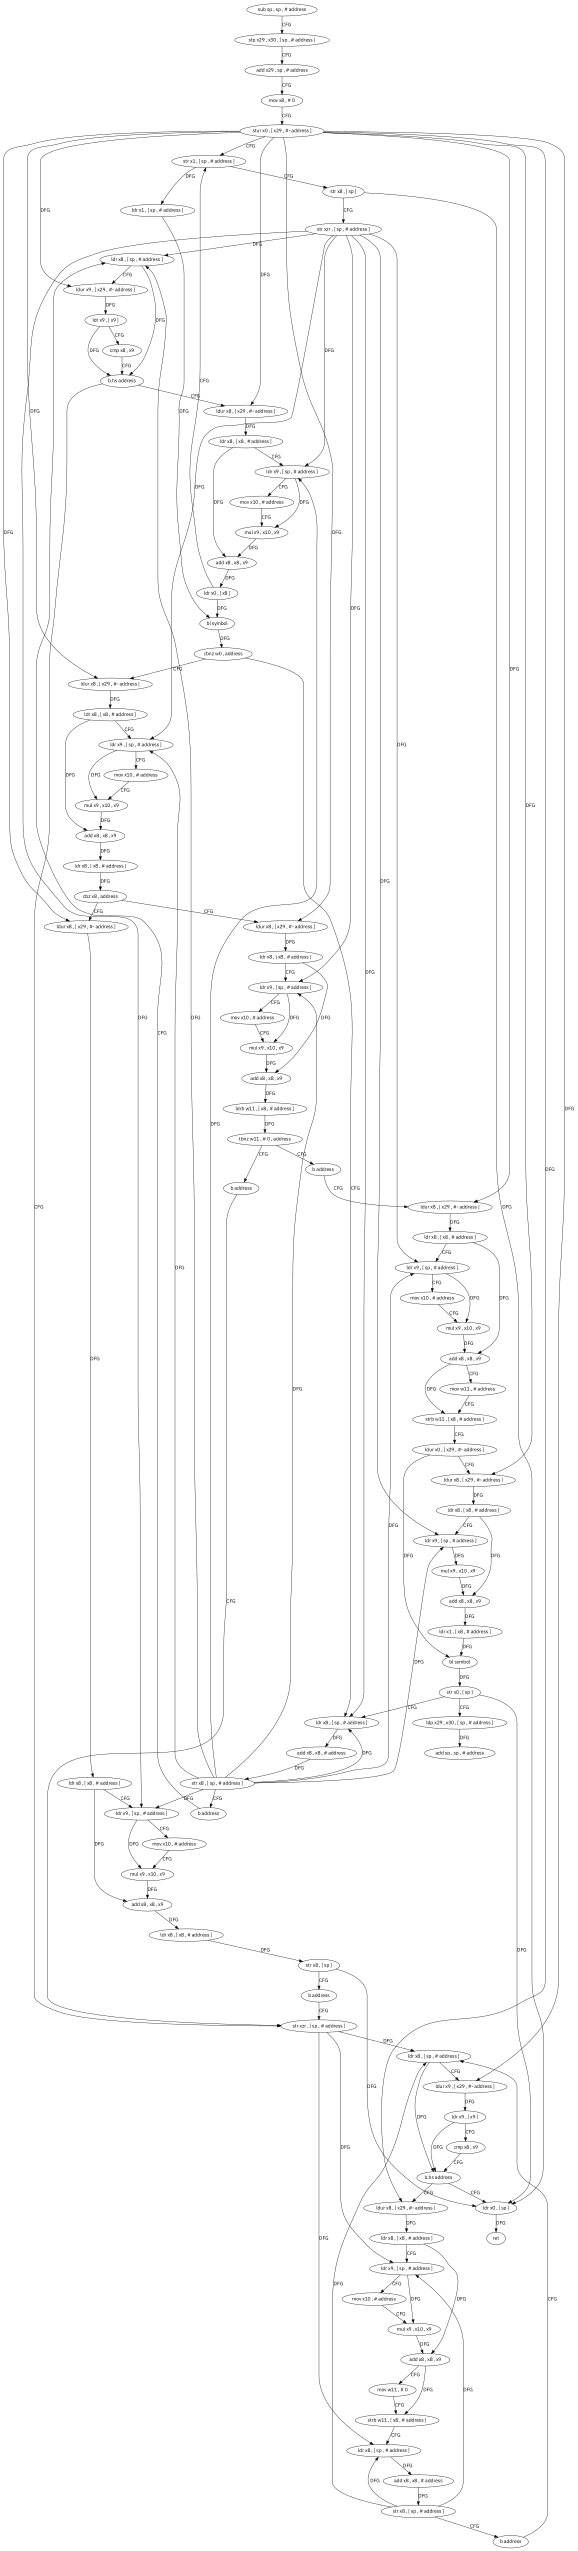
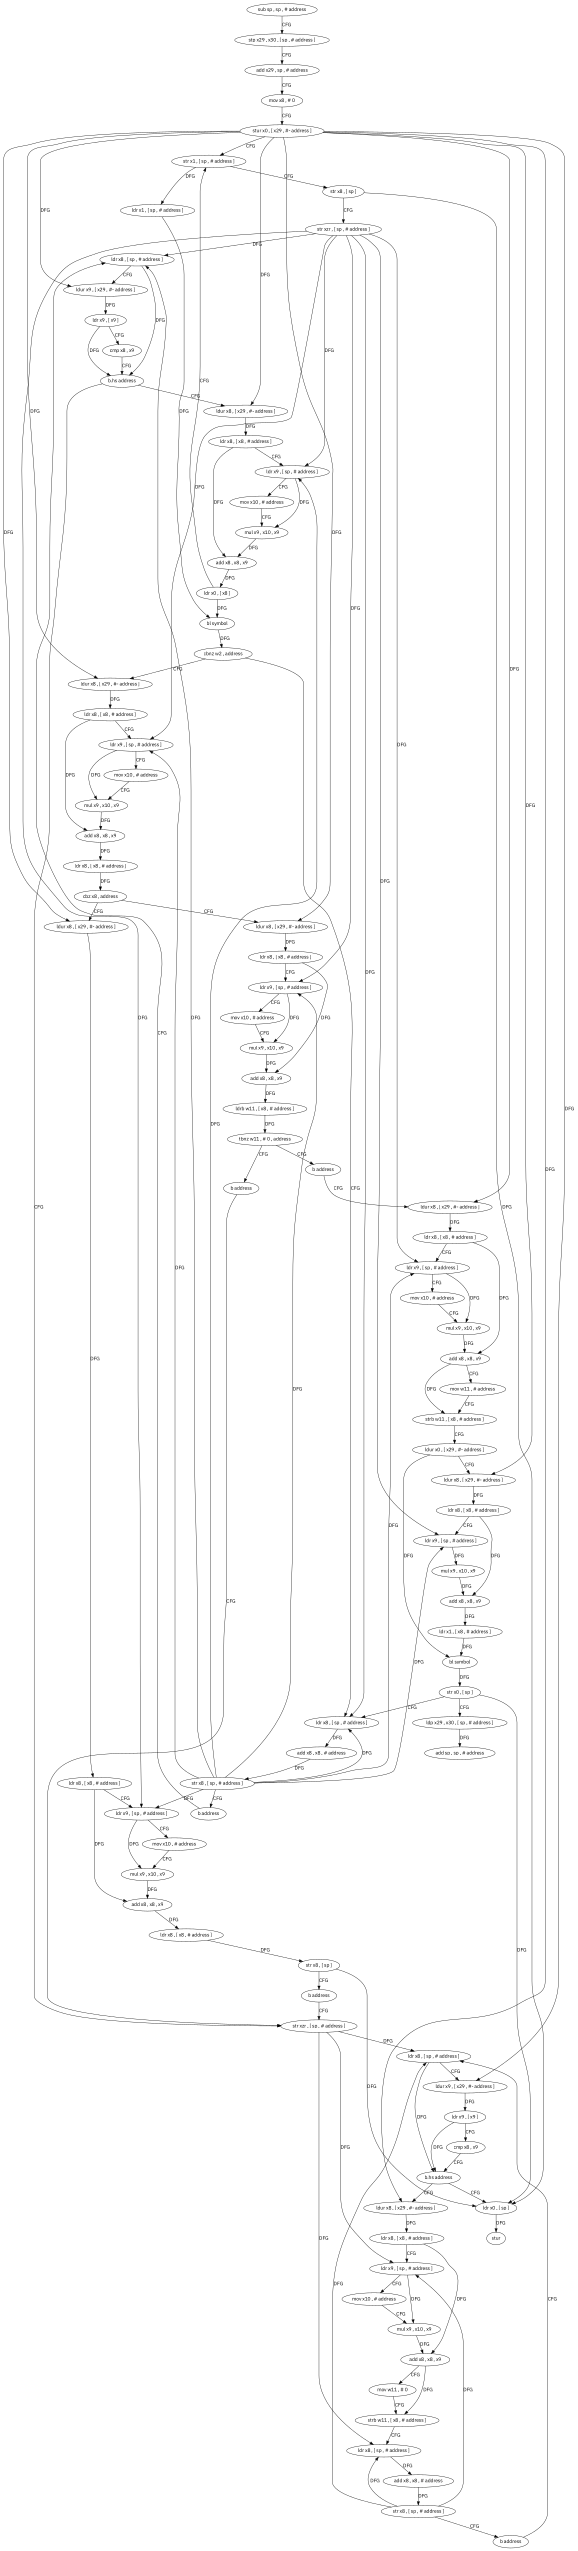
(223, 654) -> (223, 654)
(496, 2238) -> (496, 2238)
